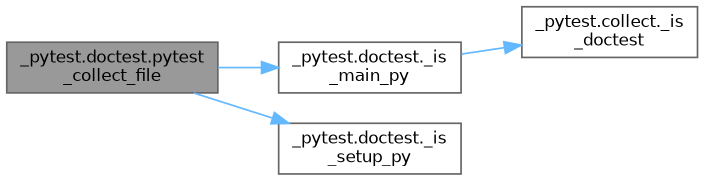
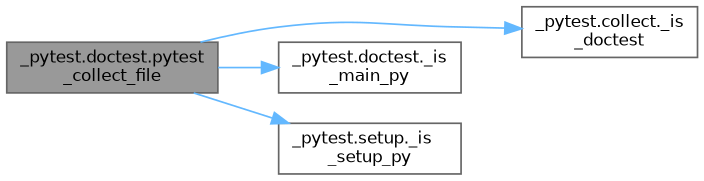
(483, 51) -> (352, 22)
(370, 149) -> (370, 149)
